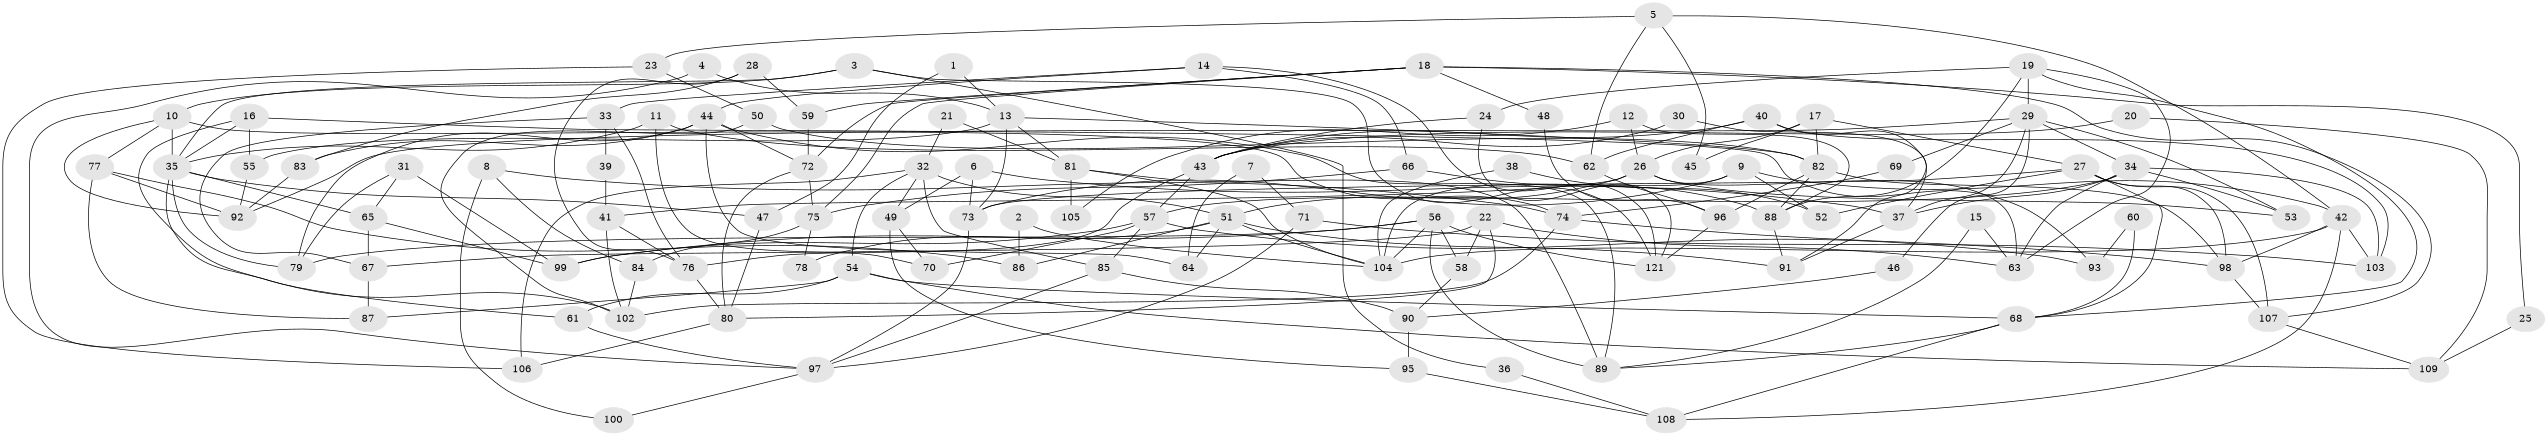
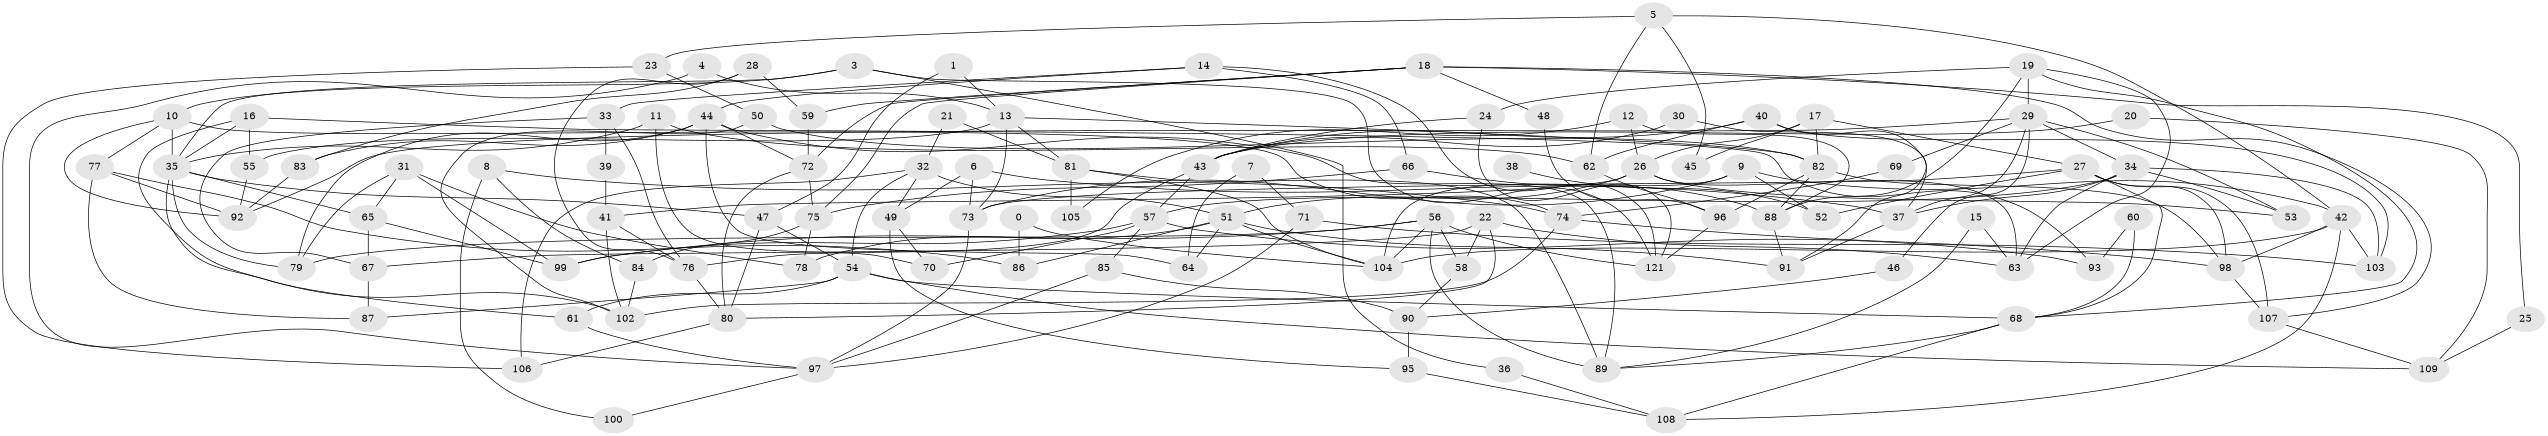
(1388, 204) -> none
(1019, 218) -> (1019, 218)
(943, 231) -> none
none -> (598, 234)
none -> (808, 243)
